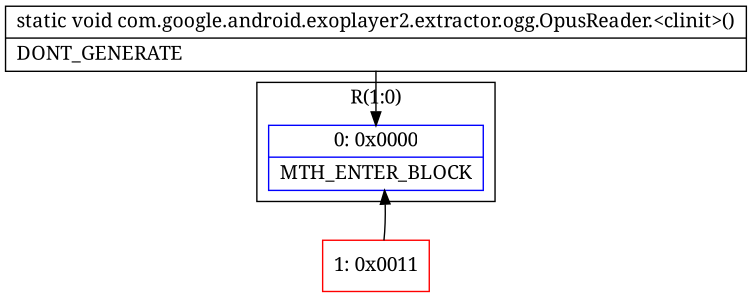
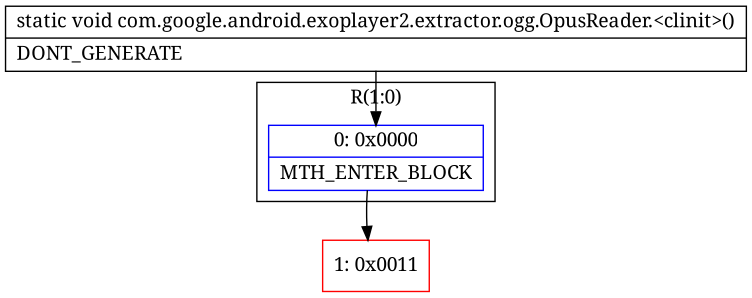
(385, 222) -> (367, 210)
